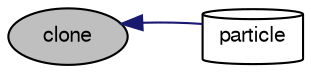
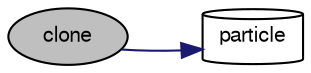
(173, 23) -> (151, 51)
